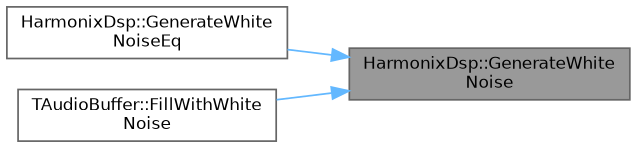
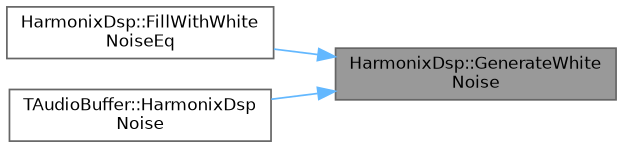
(147, 33) -> (140, 33)
(147, 115) -> (140, 115)
